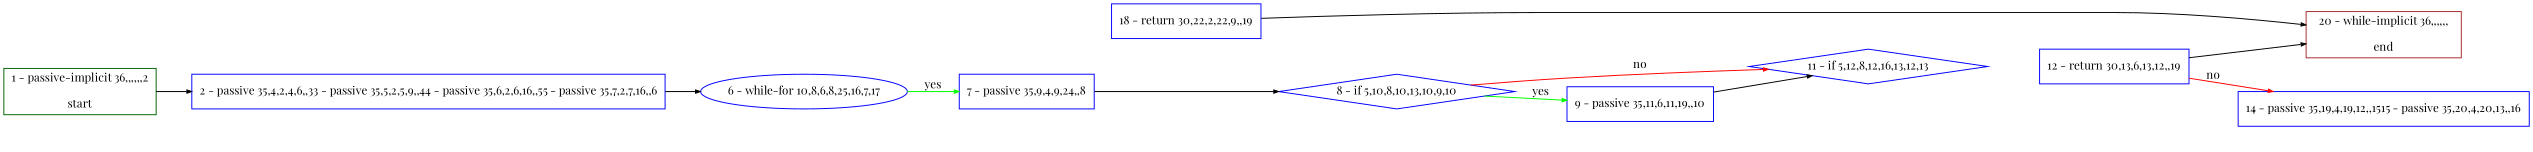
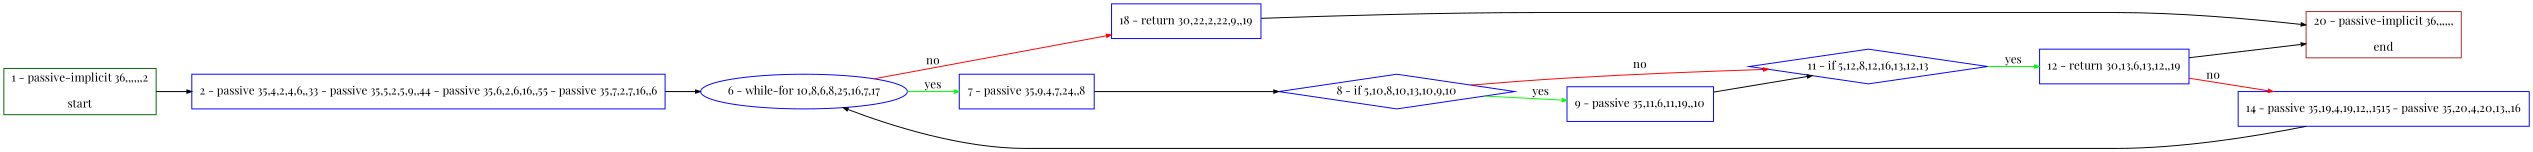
(2384, 35) -> (2384, 35)
none -> (990, 57)
none -> (2011, 67)
(1027, 92) -> (1027, 92)
none -> (1575, 148)
